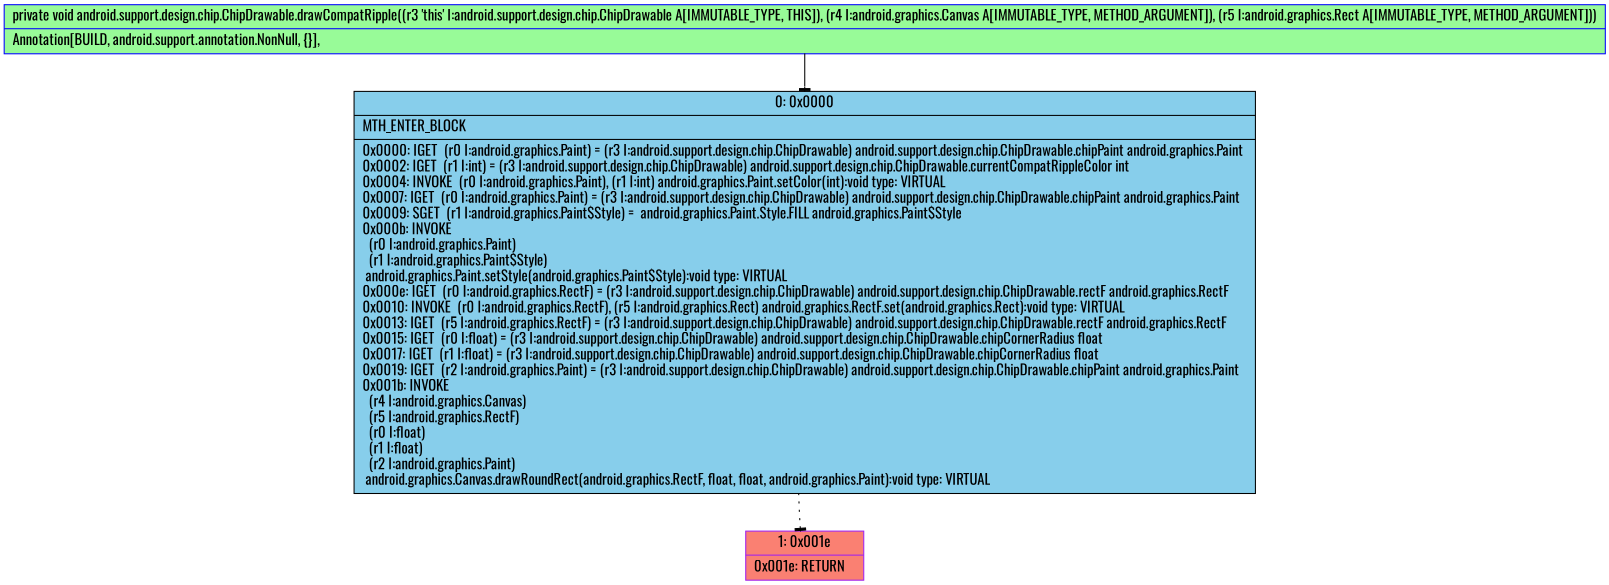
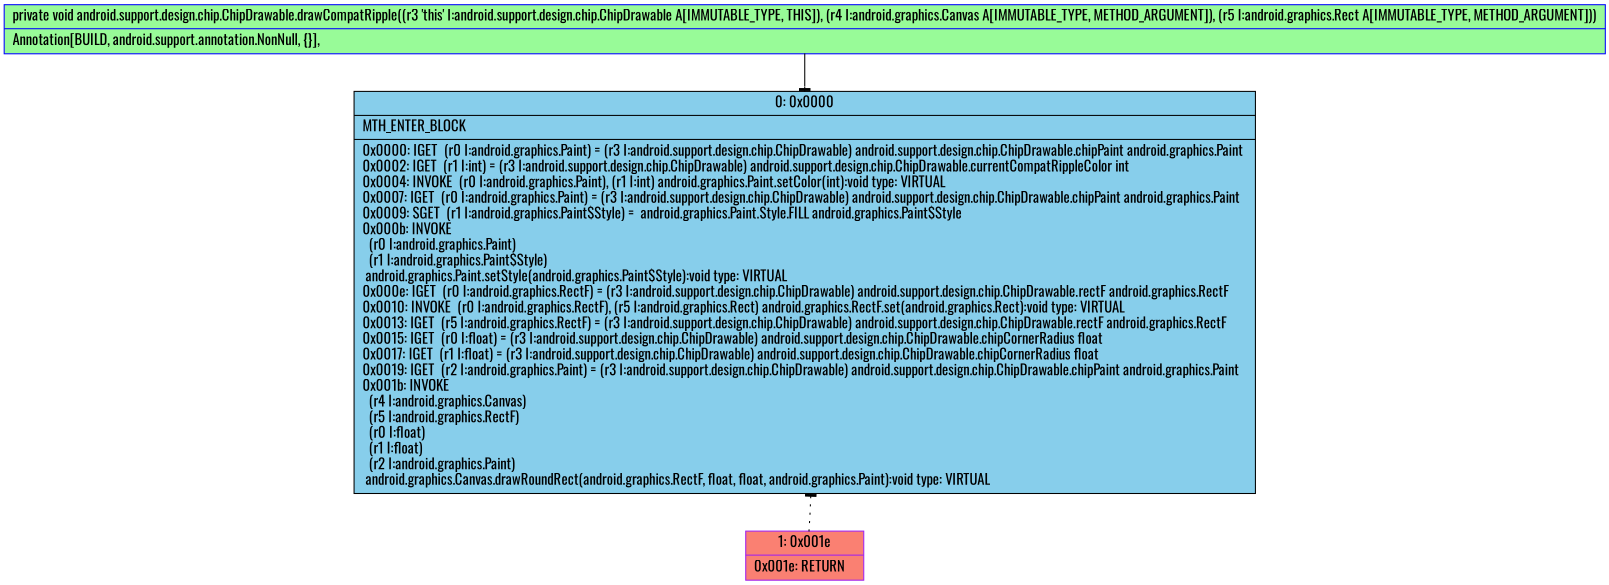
(799, 510) -> (810, 515)
